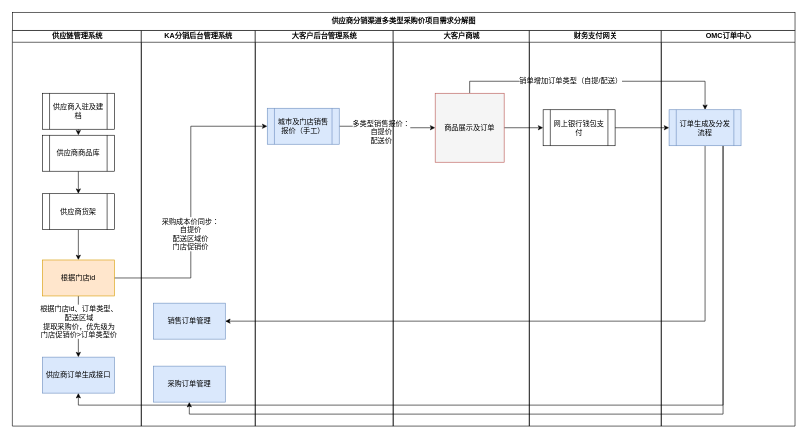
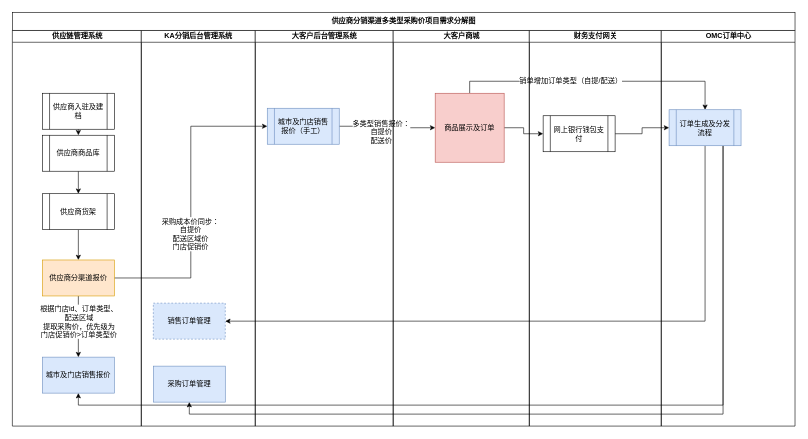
(470, 128) -> (470, 128)
(579, 128) -> (579, 134)
(78, 278) -> (78, 278)
(189, 321) -> (189, 321)
(78, 375) -> (78, 375)
